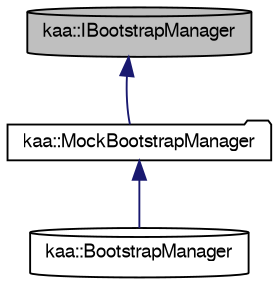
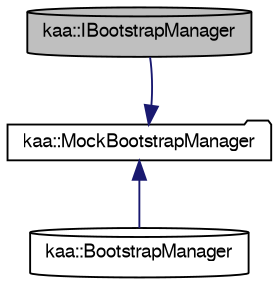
(127, 100) -> (152, 81)
